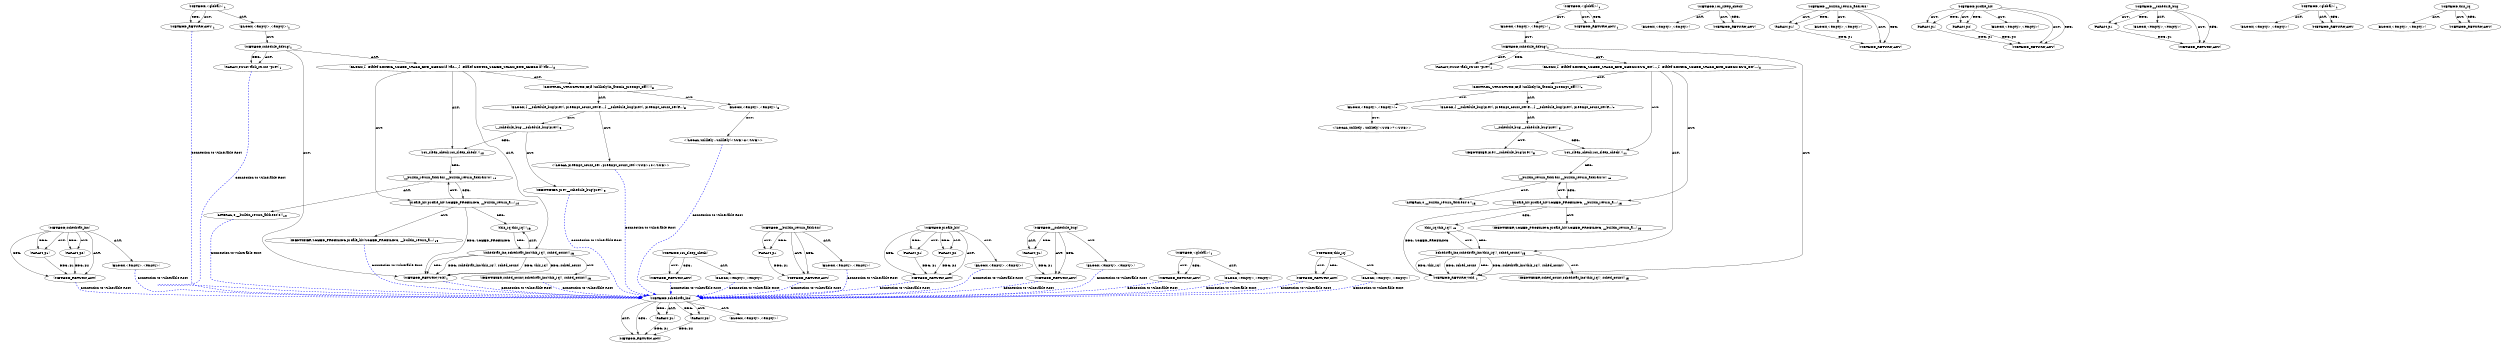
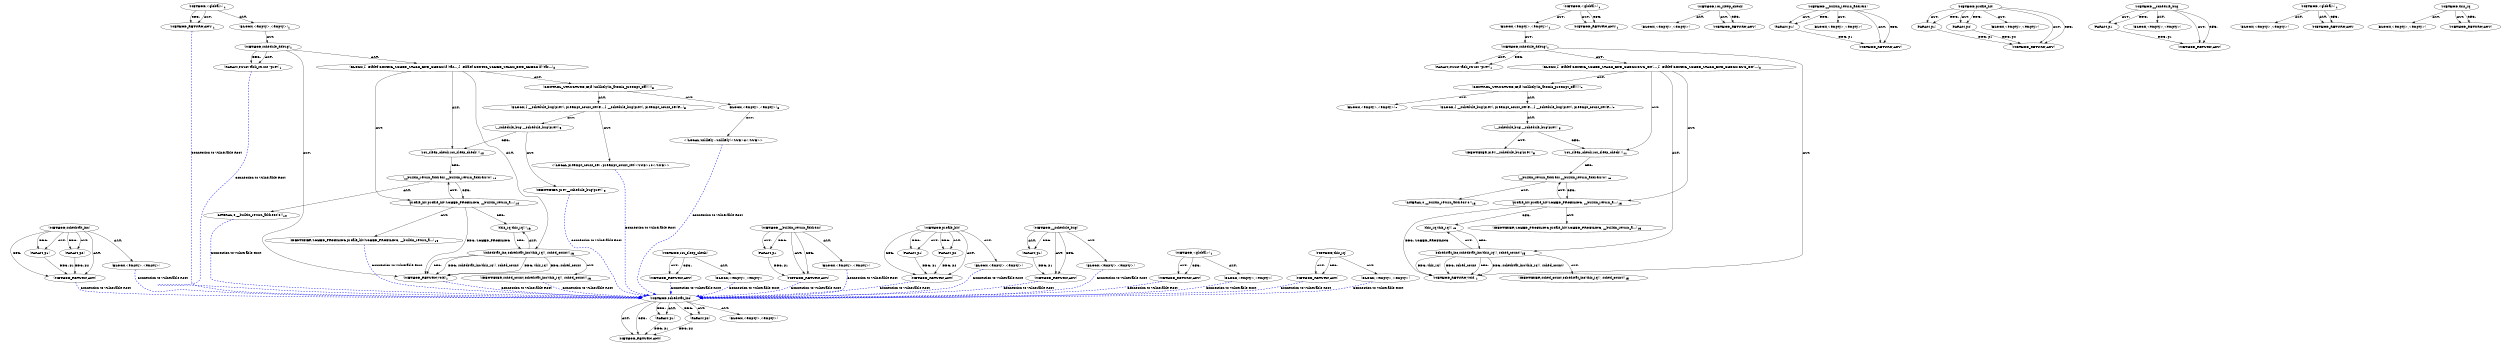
(1372, 128) -> none
